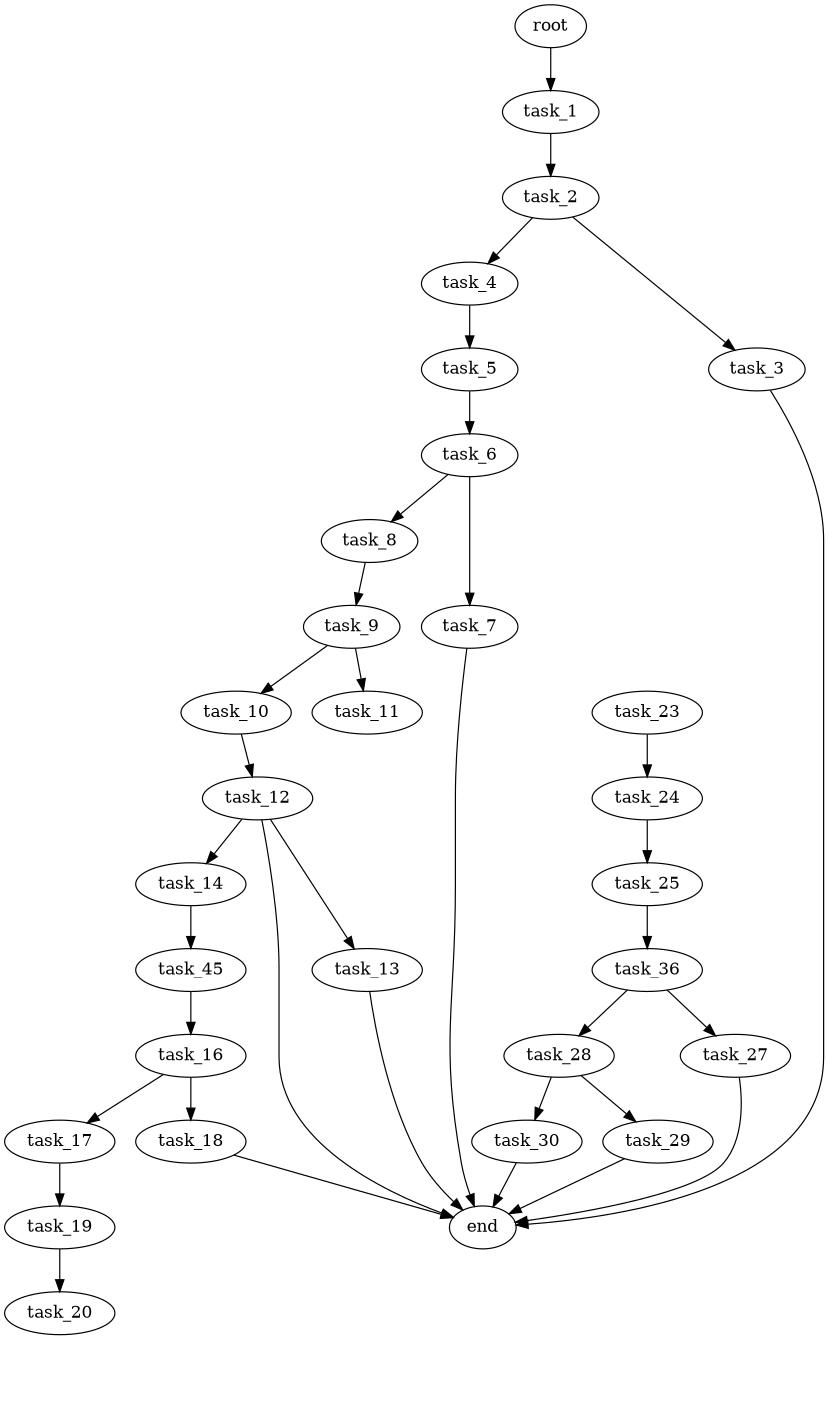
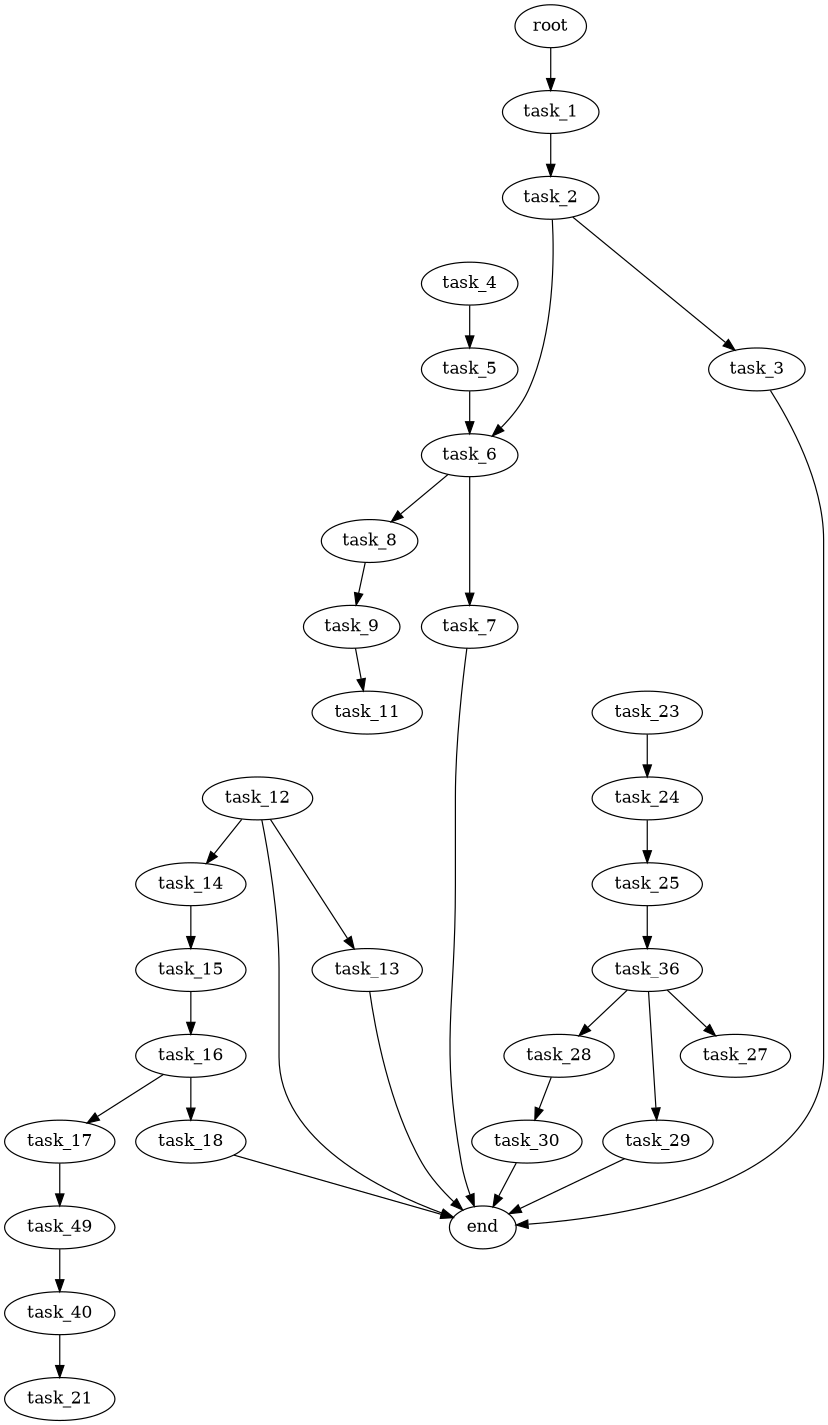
(514, 236) -> (546, 329)
(236, 713) -> none
(191, 970) -> (191, 970)
(604, 1095) -> (652, 1050)
(672, 1190) -> none
(60, 1227) -> (60, 1227)
(60, 1313) -> (60, 1313)
none -> (60, 1399)
